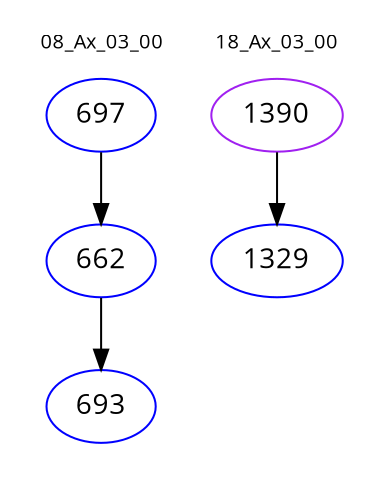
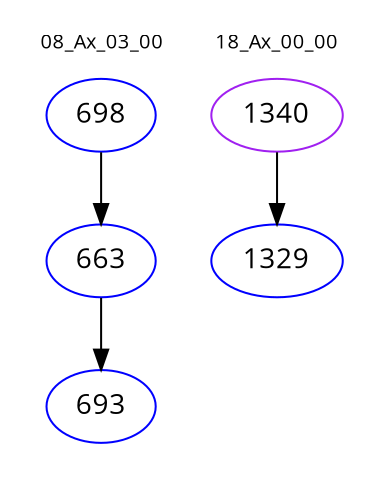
(277, 43) -> (277, 43)
(101, 115) -> (101, 115)
(277, 115) -> (277, 115)
(101, 261) -> (101, 261)
